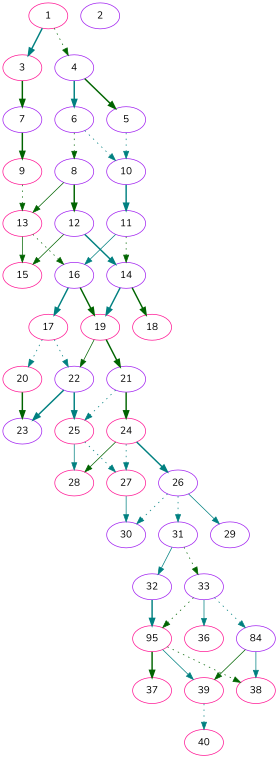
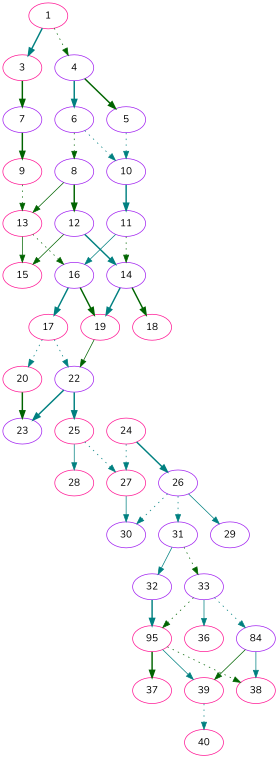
(100, 16) -> none
(126, 379) -> none
(104, 454) -> none
